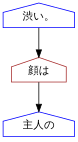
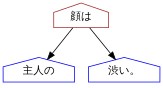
(39, 39) -> (100, 41)
